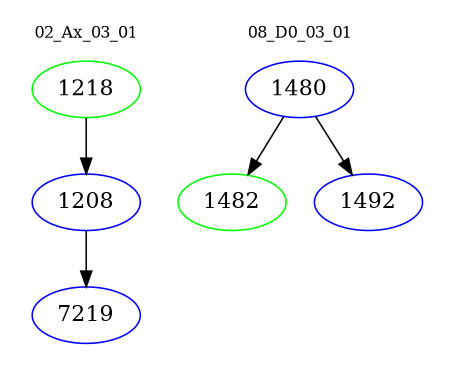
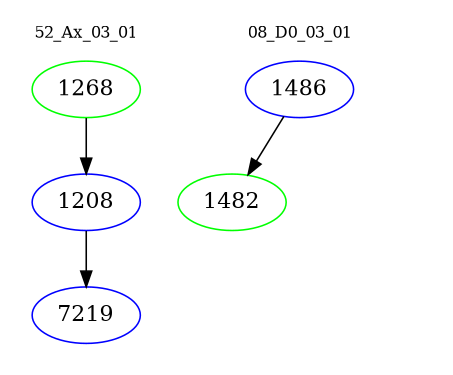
(86, 34) -> (86, 34)
(86, 89) -> (86, 89)
(299, 89) -> (299, 89)
(368, 202) -> none
